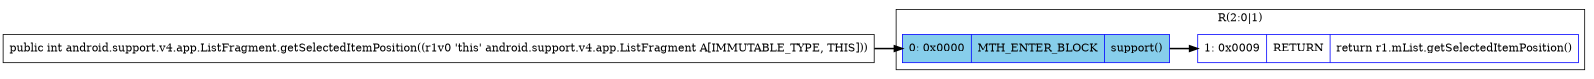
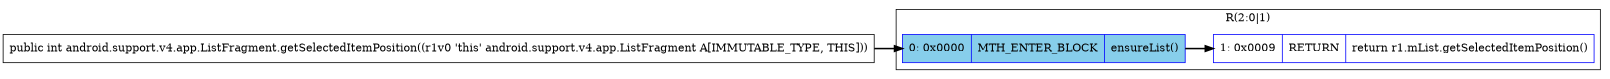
(1137, 48) -> (1145, 48)
